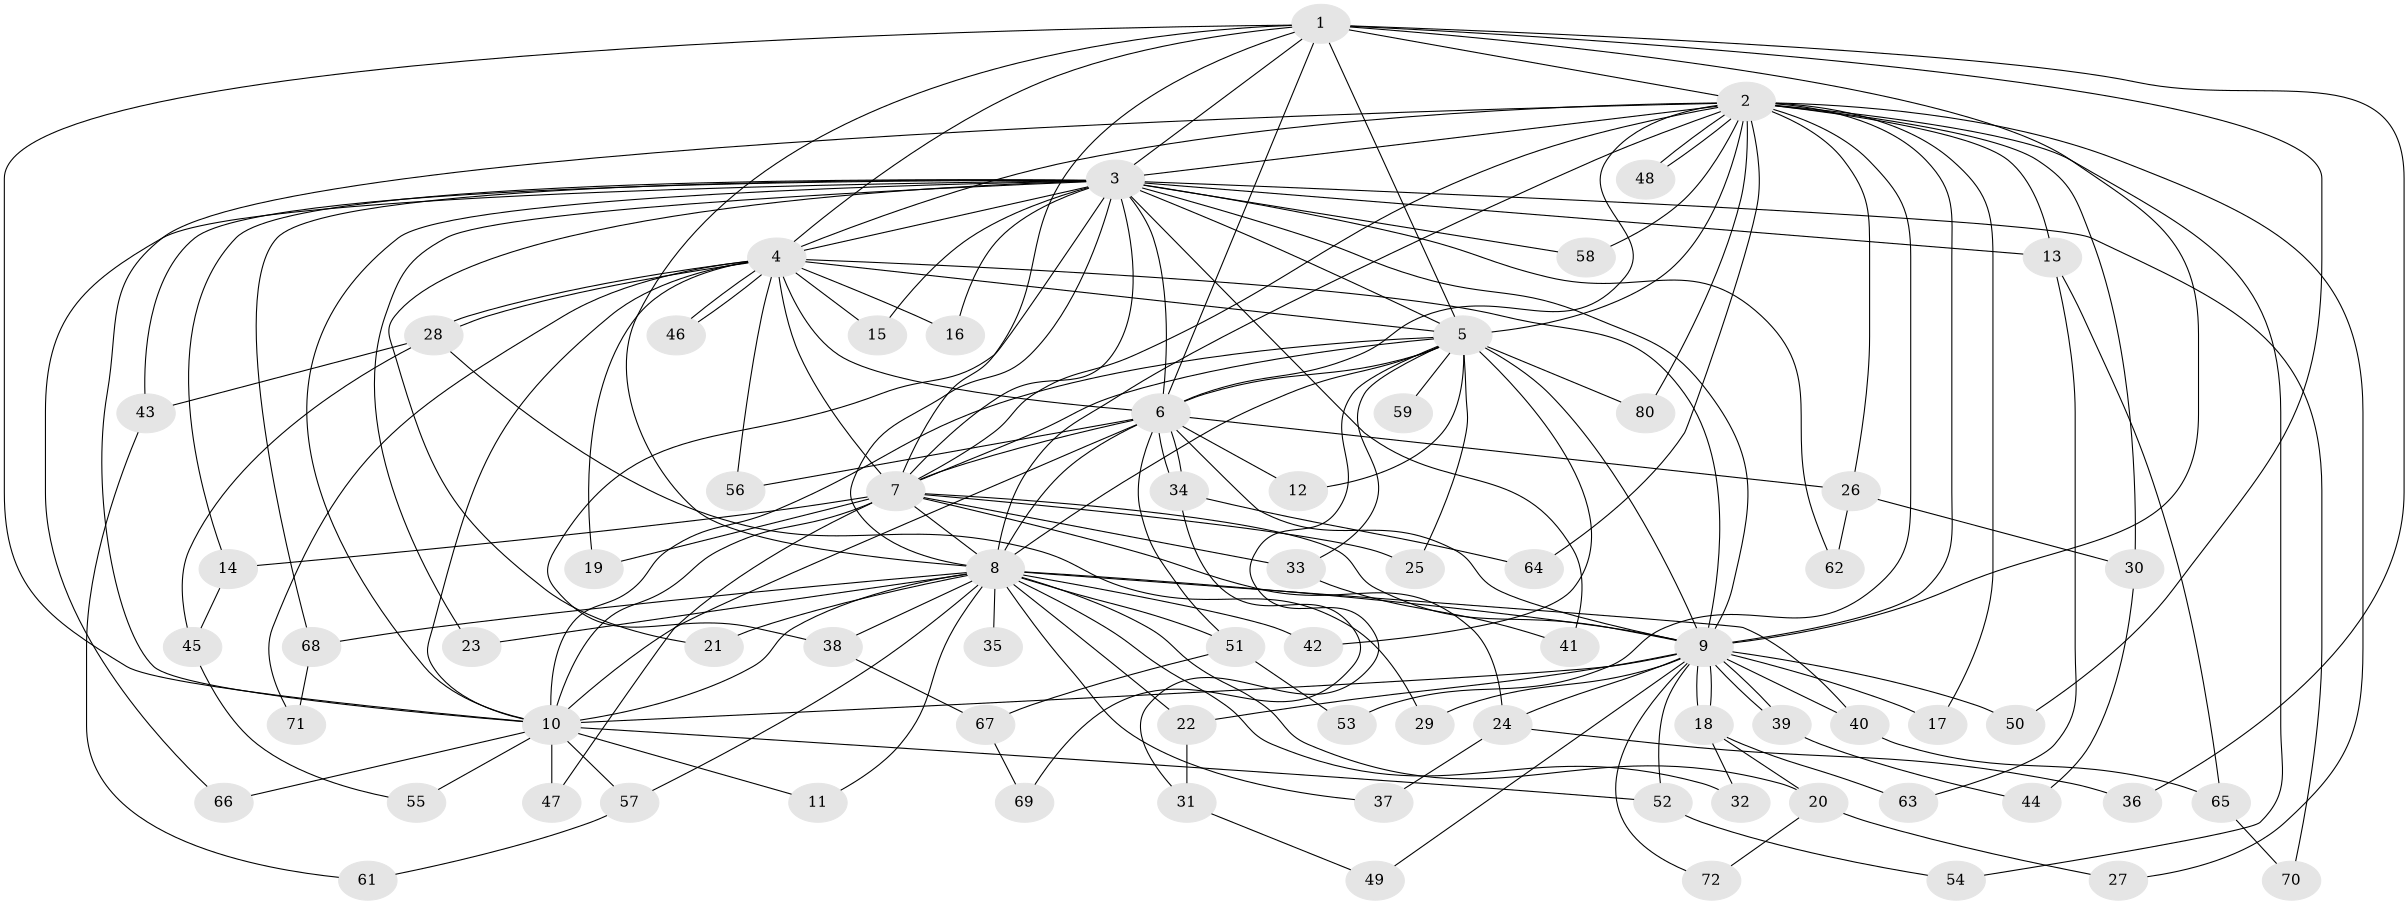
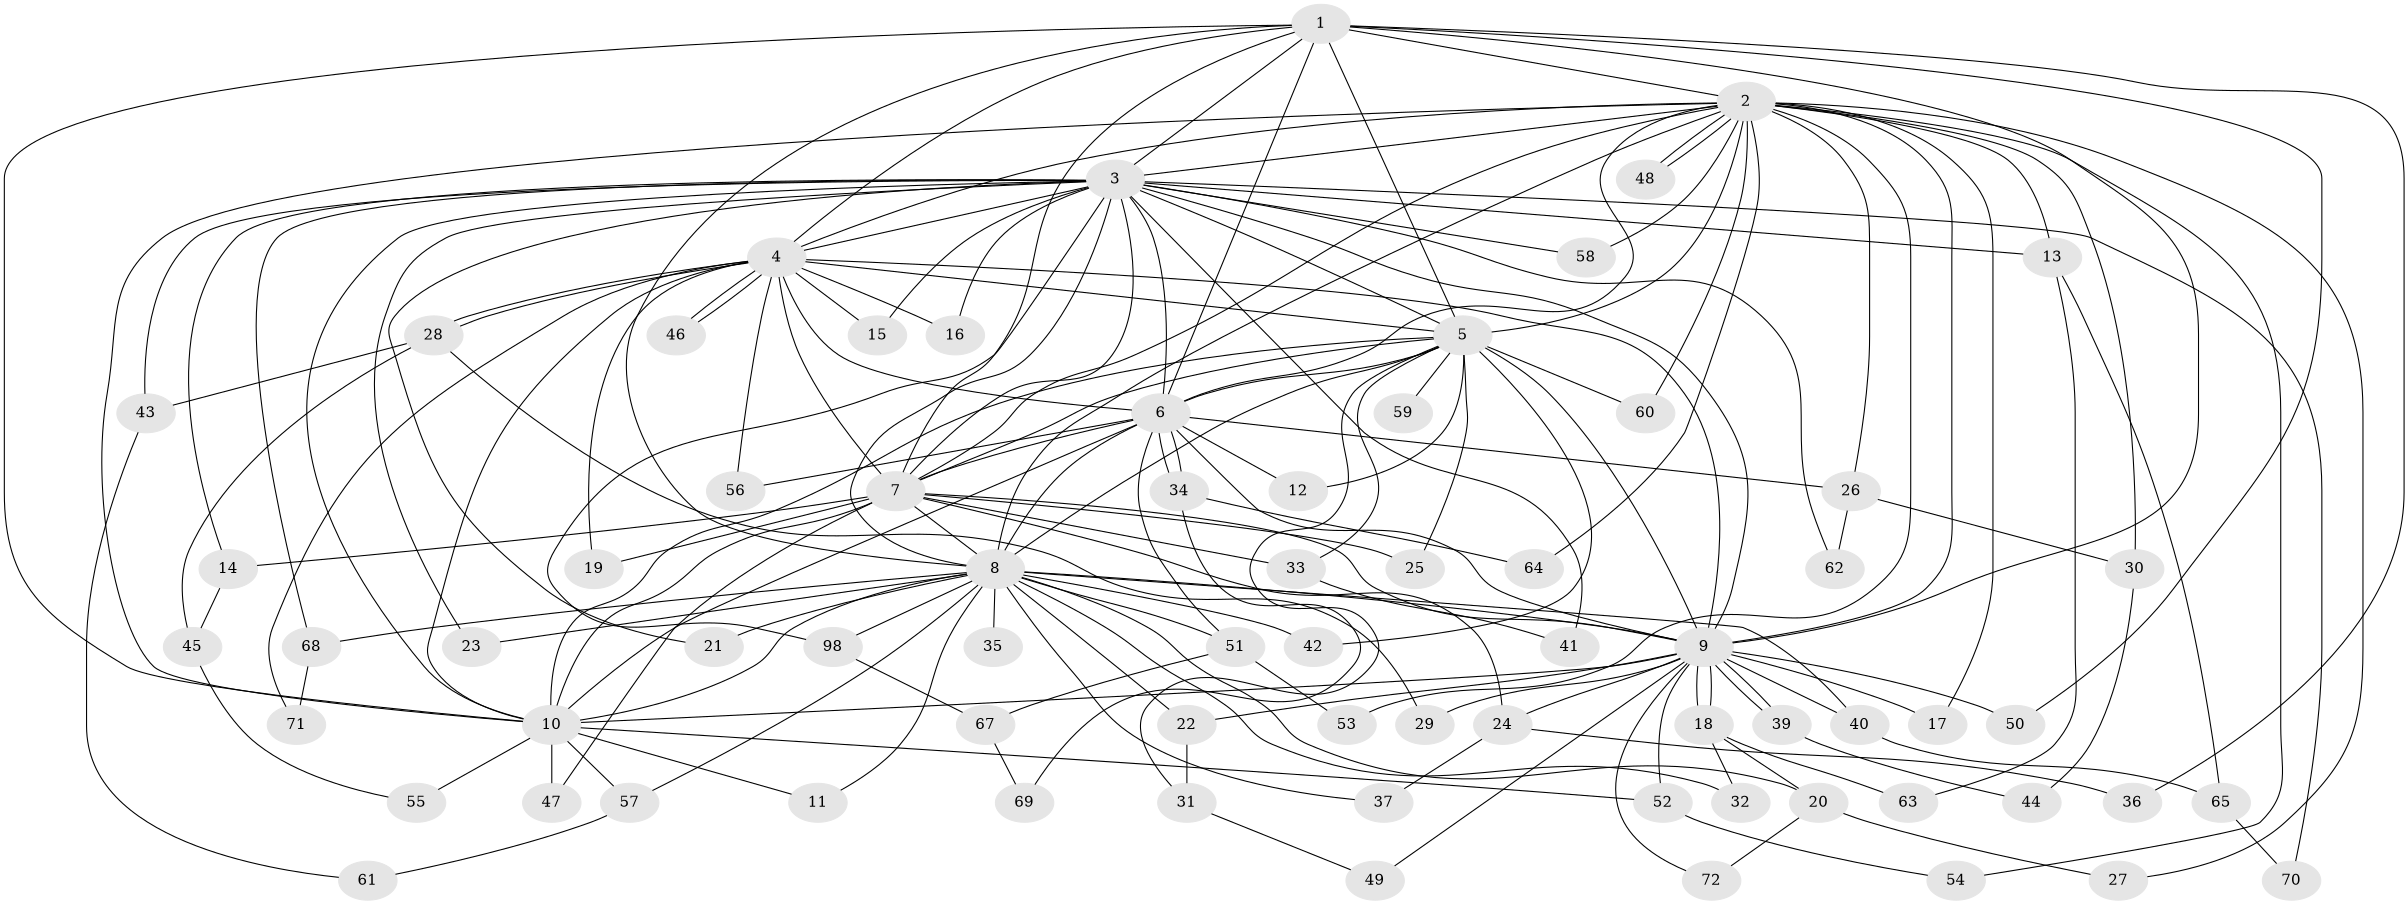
(1646, 413) -> (1646, 413)
(833, 647) -> (833, 647)
(224, 803) -> none
